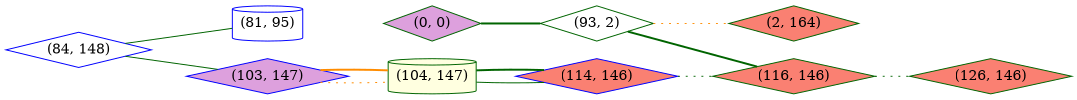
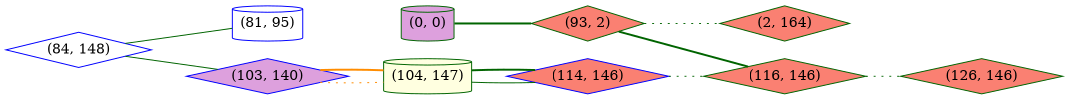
(432, 23) -> (428, 23)
(597, 23) -> (588, 23)
(691, 23) -> (682, 23)
(268, 76) -> (268, 76)
